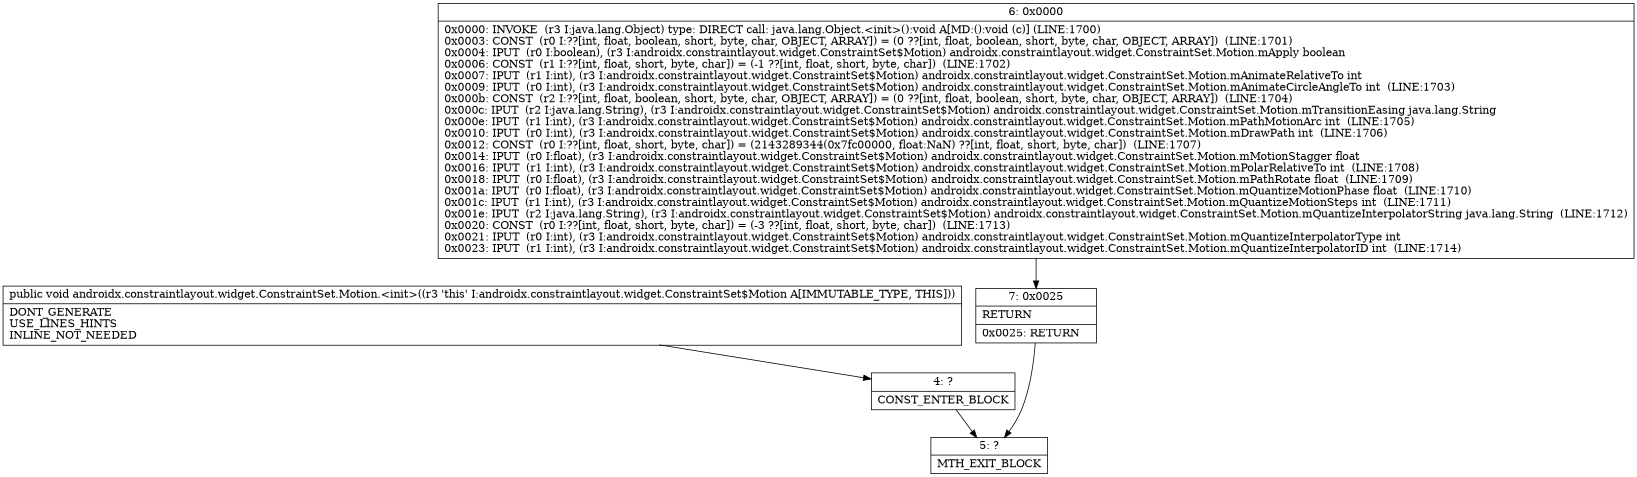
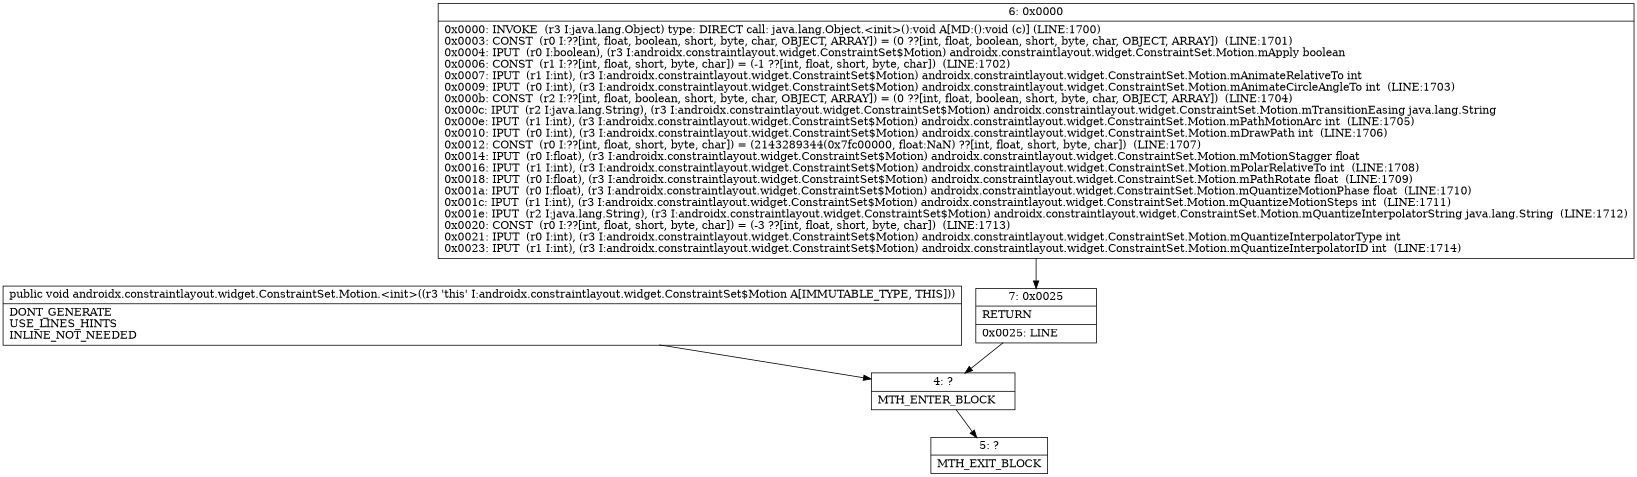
(1036, 333) -> (1025, 333)
(1028, 389) -> (987, 355)
(943, 400) -> (937, 400)
